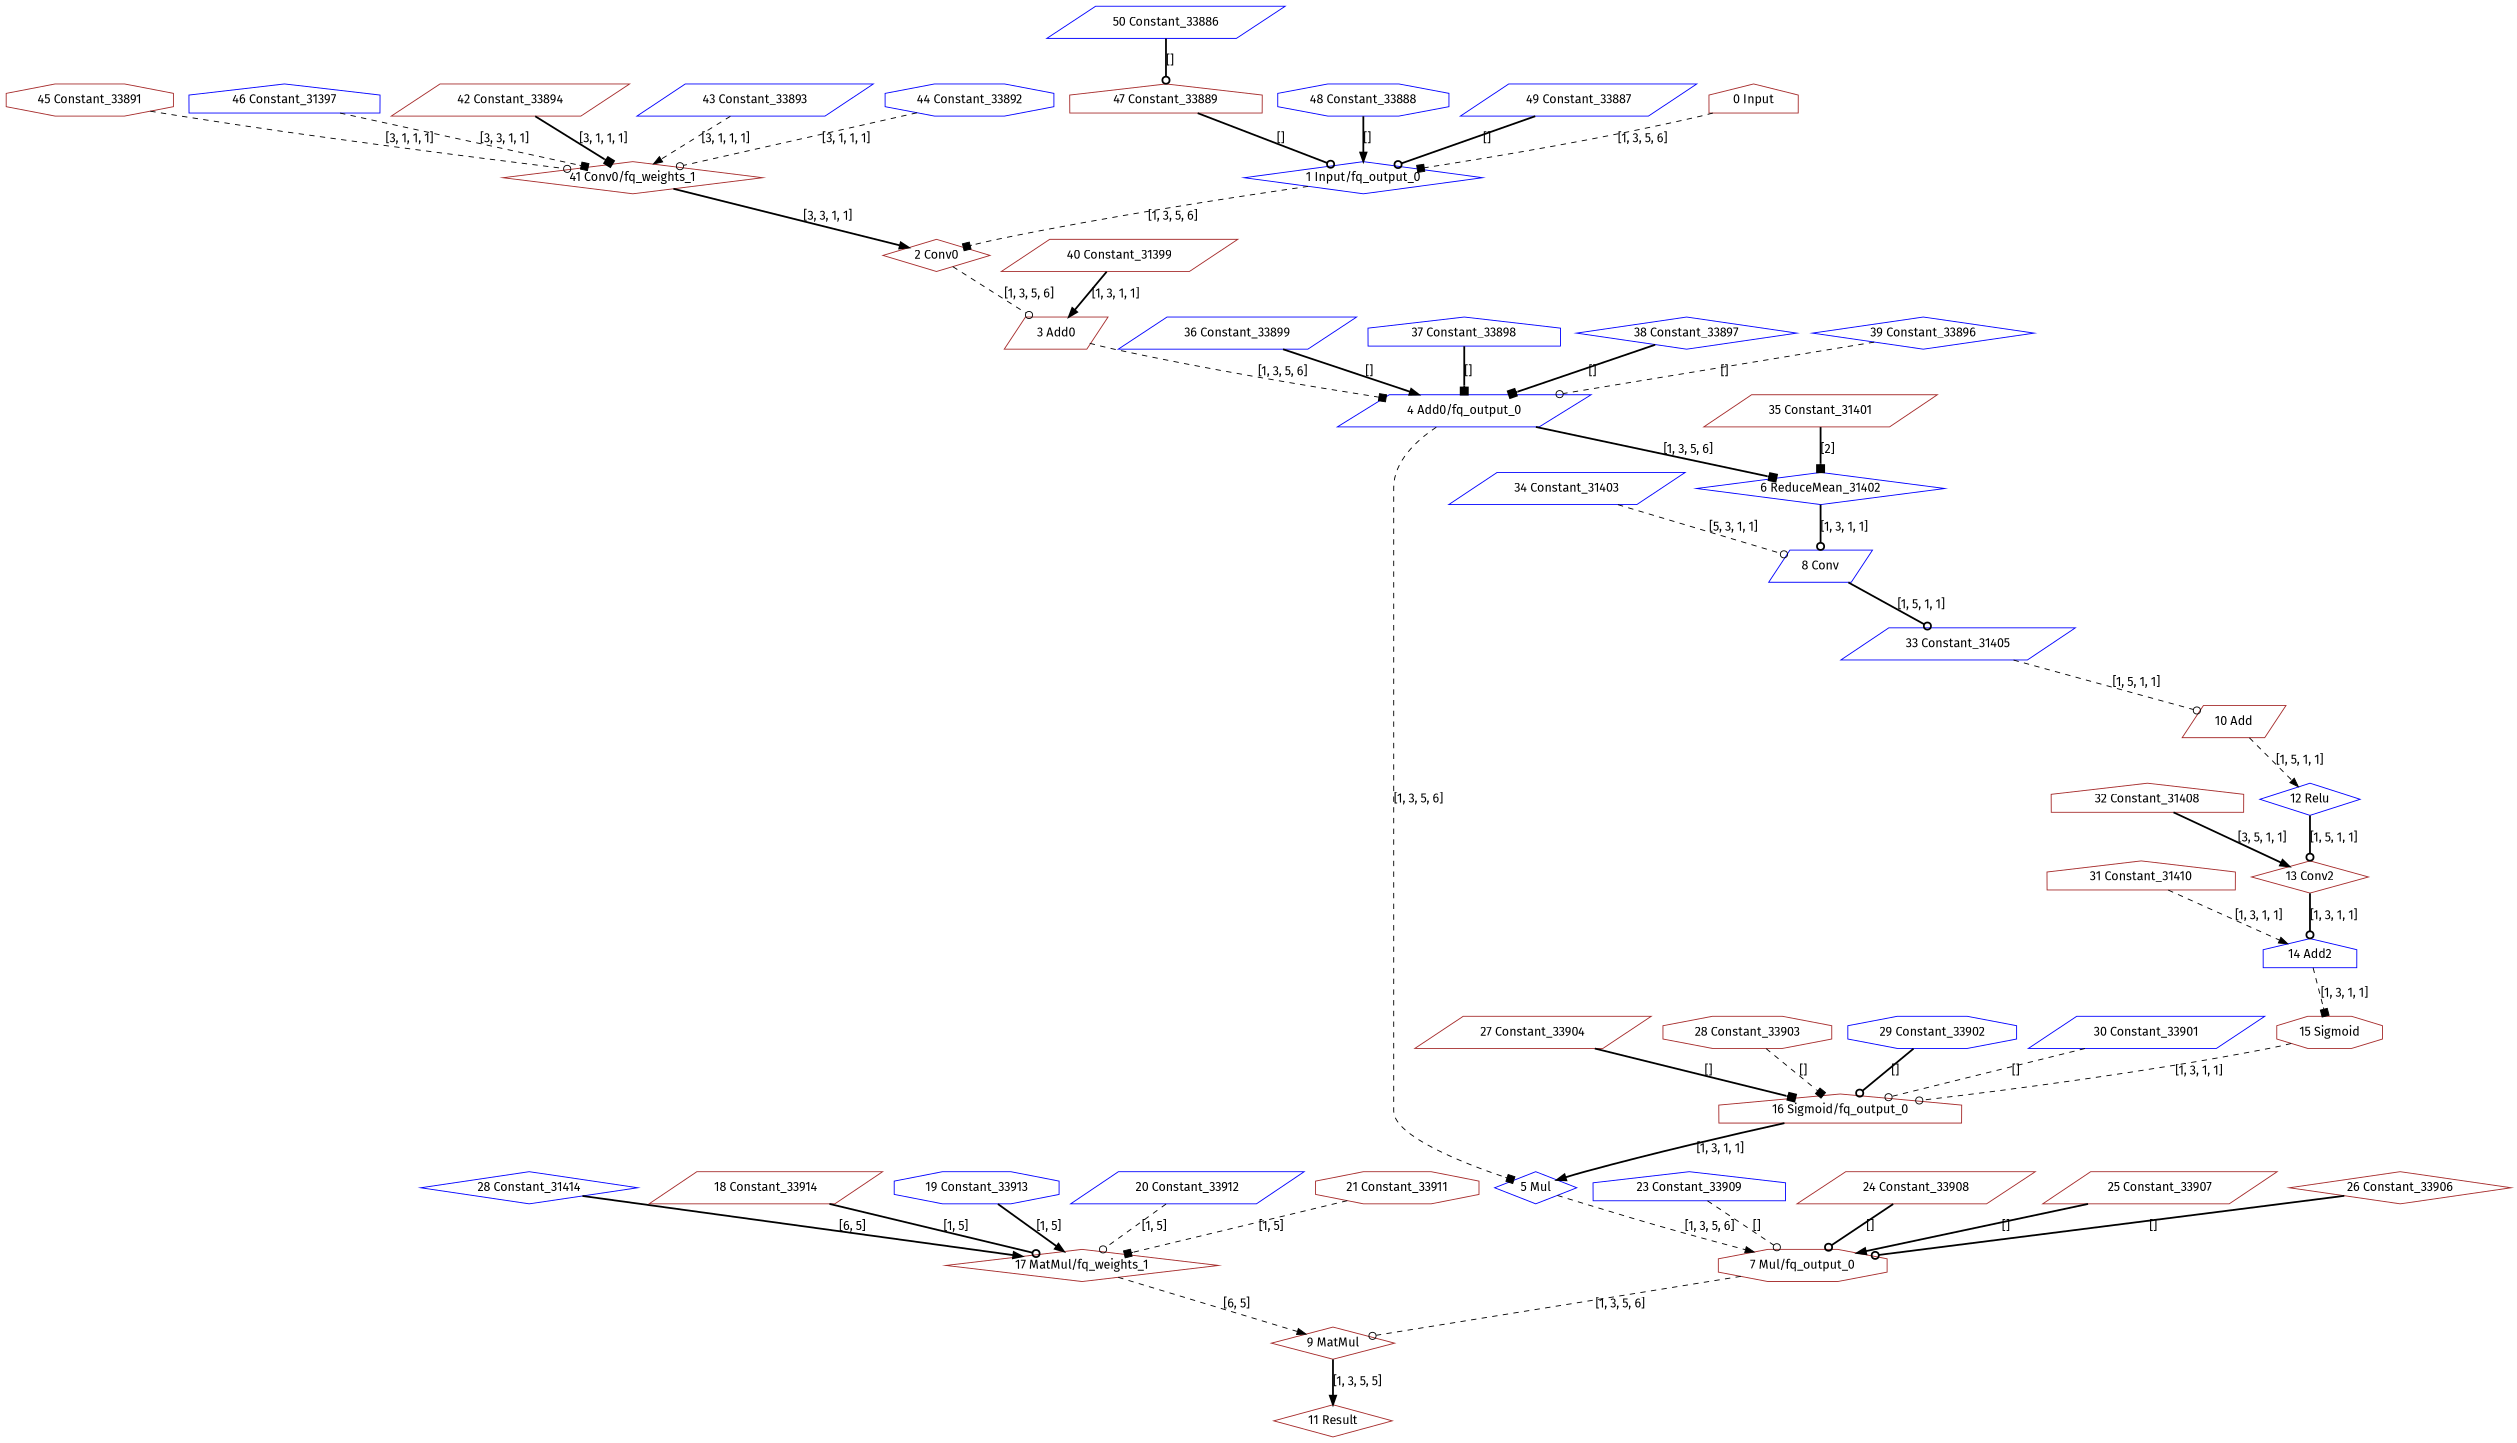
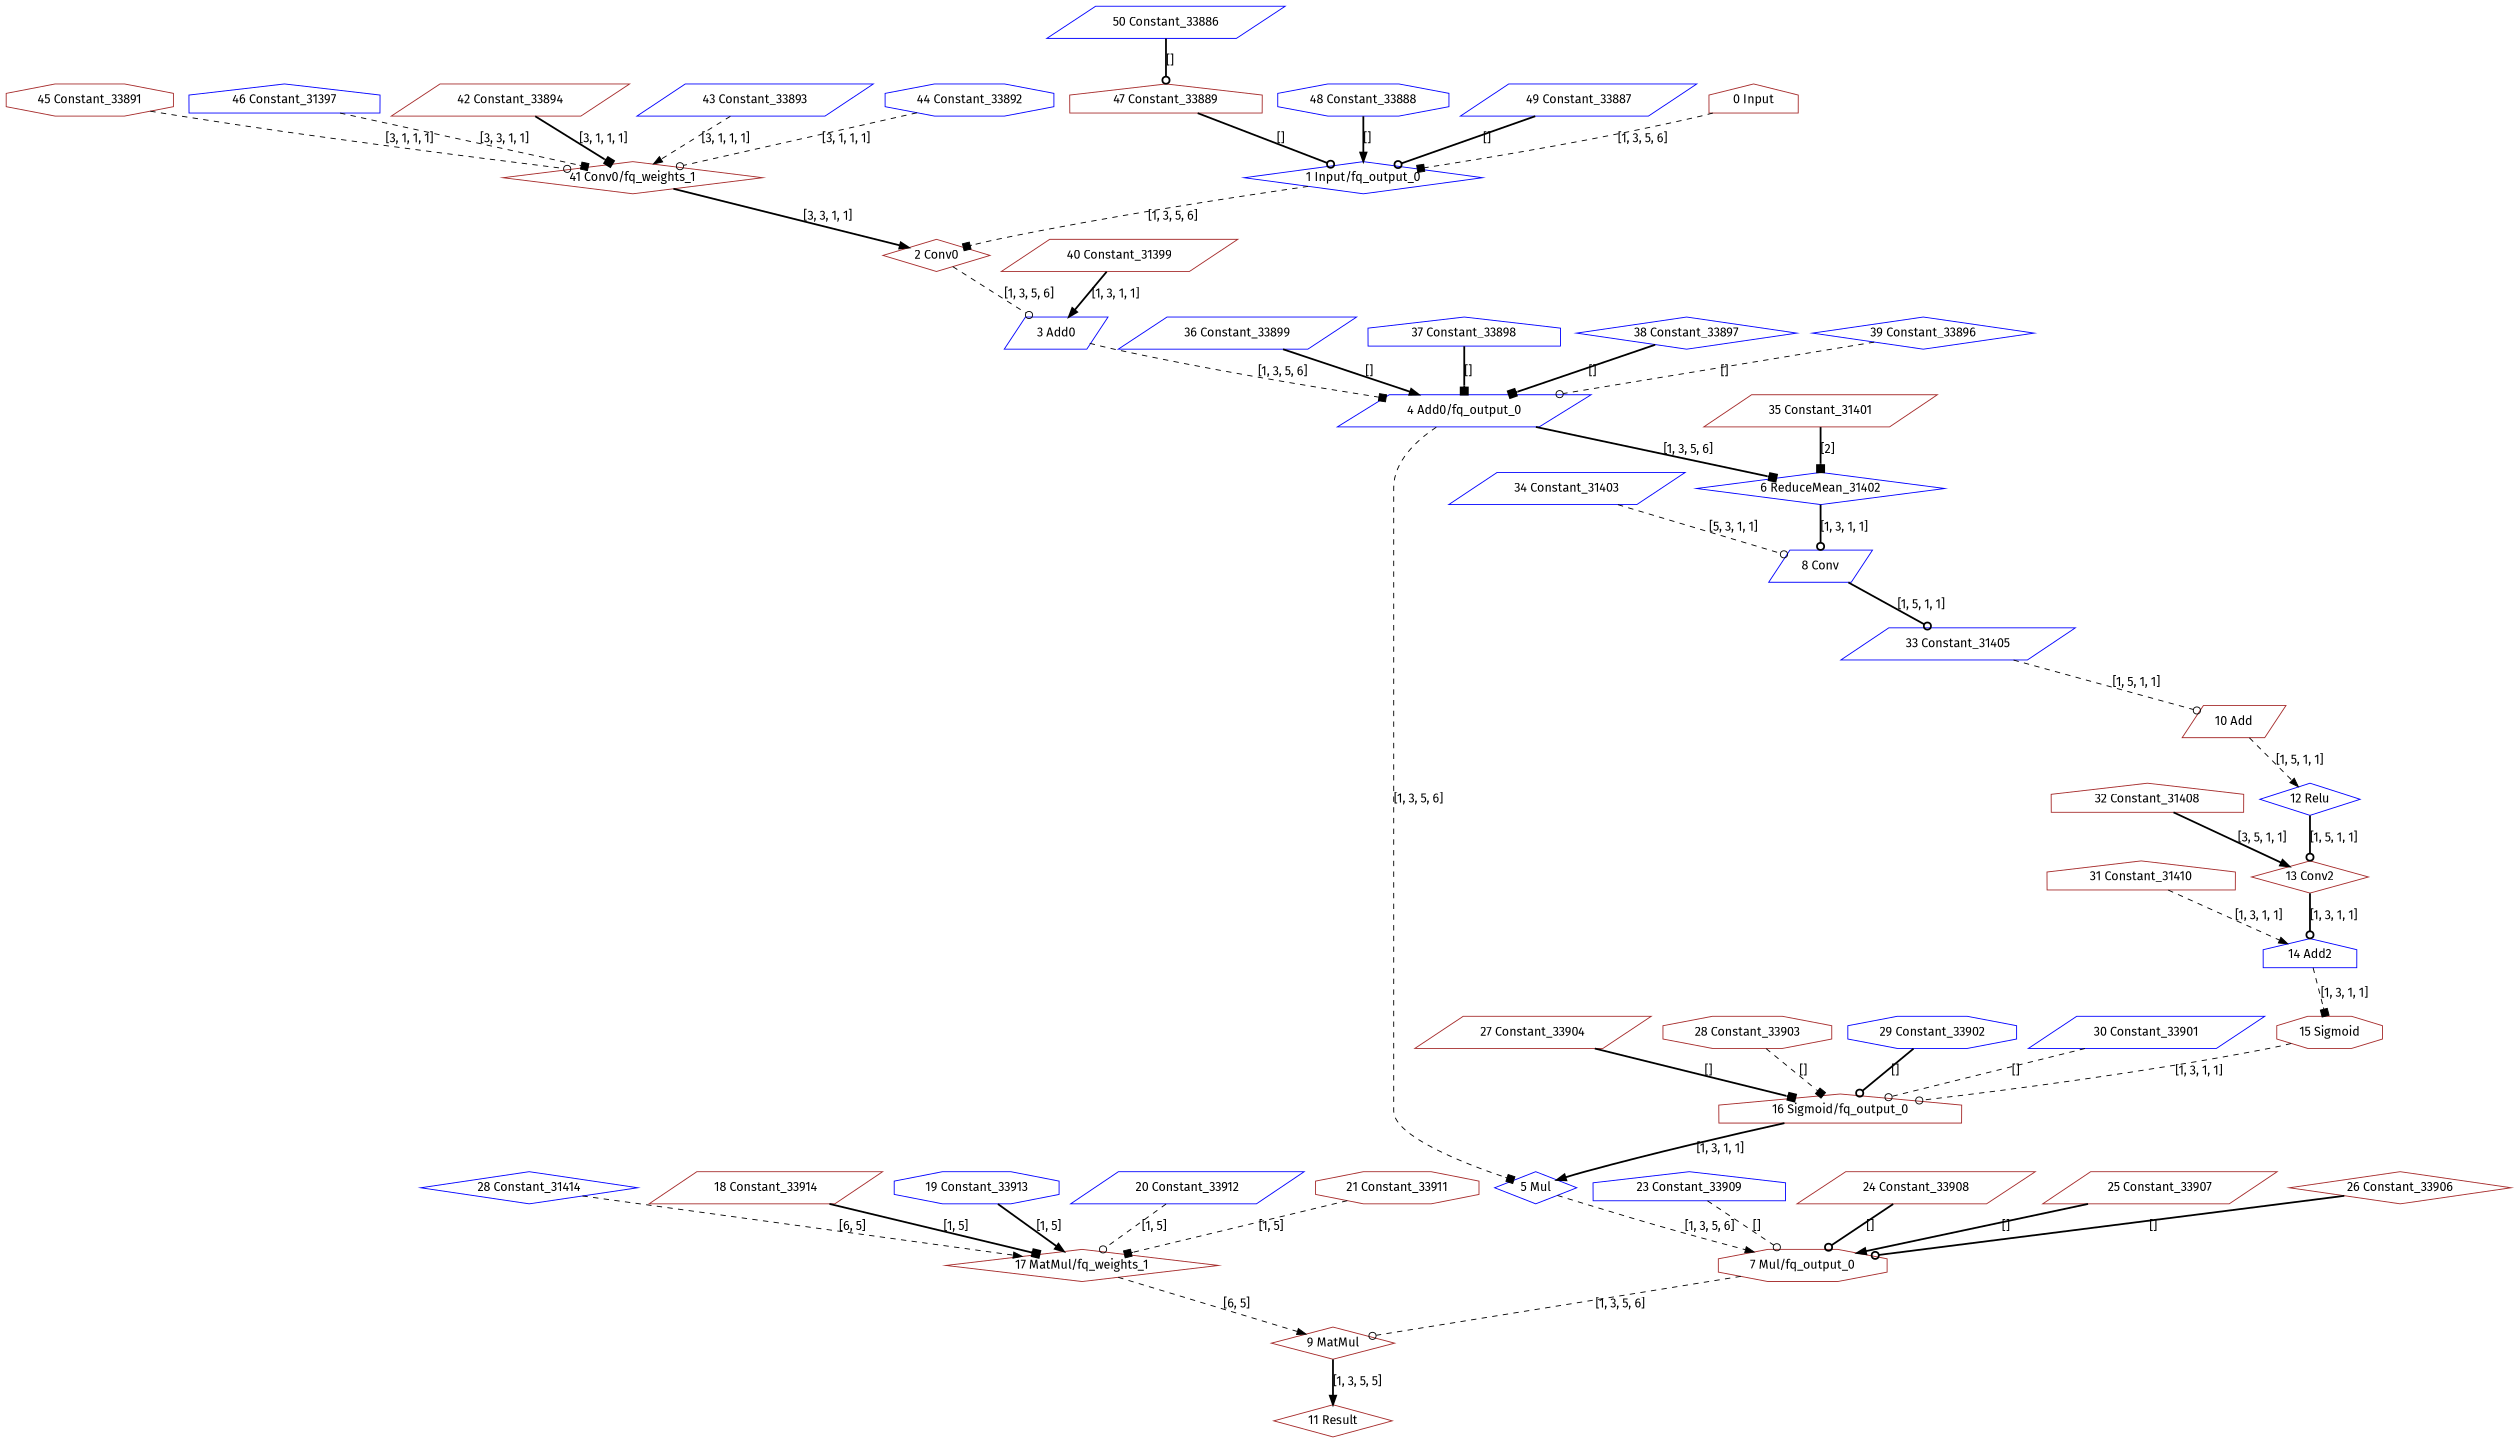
(1056, 333) -> (1056, 333)
(798, 1226) -> (798, 1226)
(931, 1228) -> (931, 1228)
